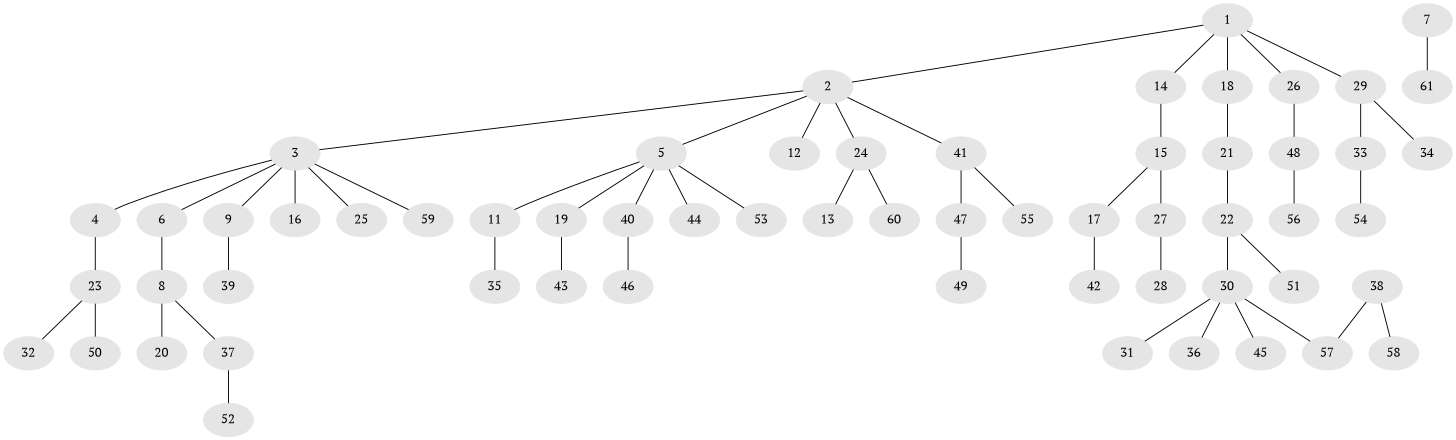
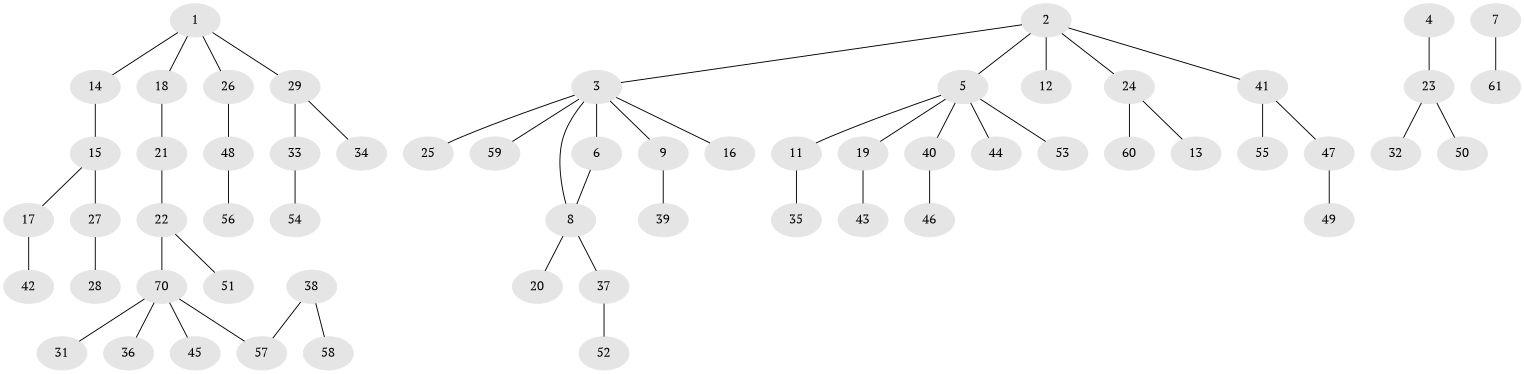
(1028, 54) -> none
(192, 182) -> (561, 150)
(1227, 287) -> (162, 287)
